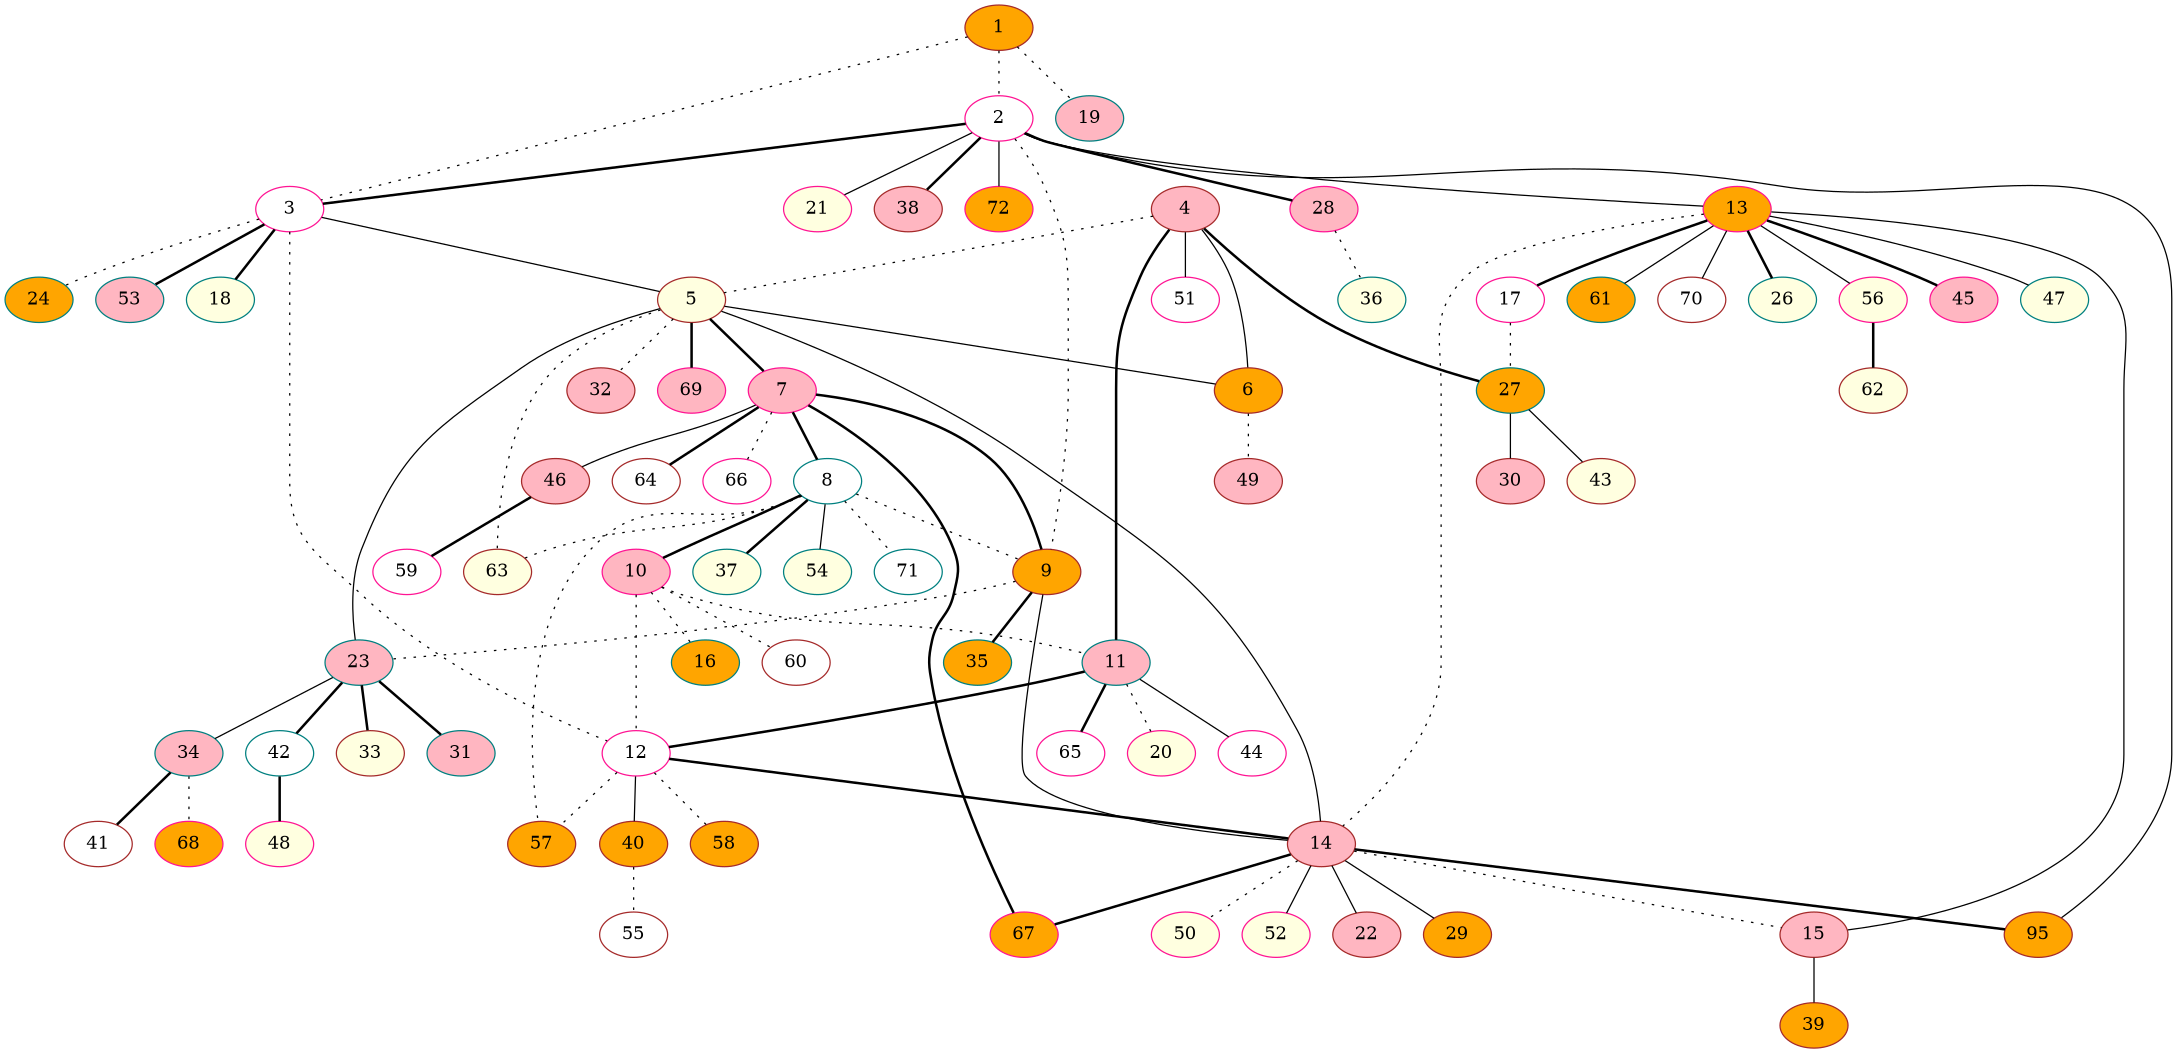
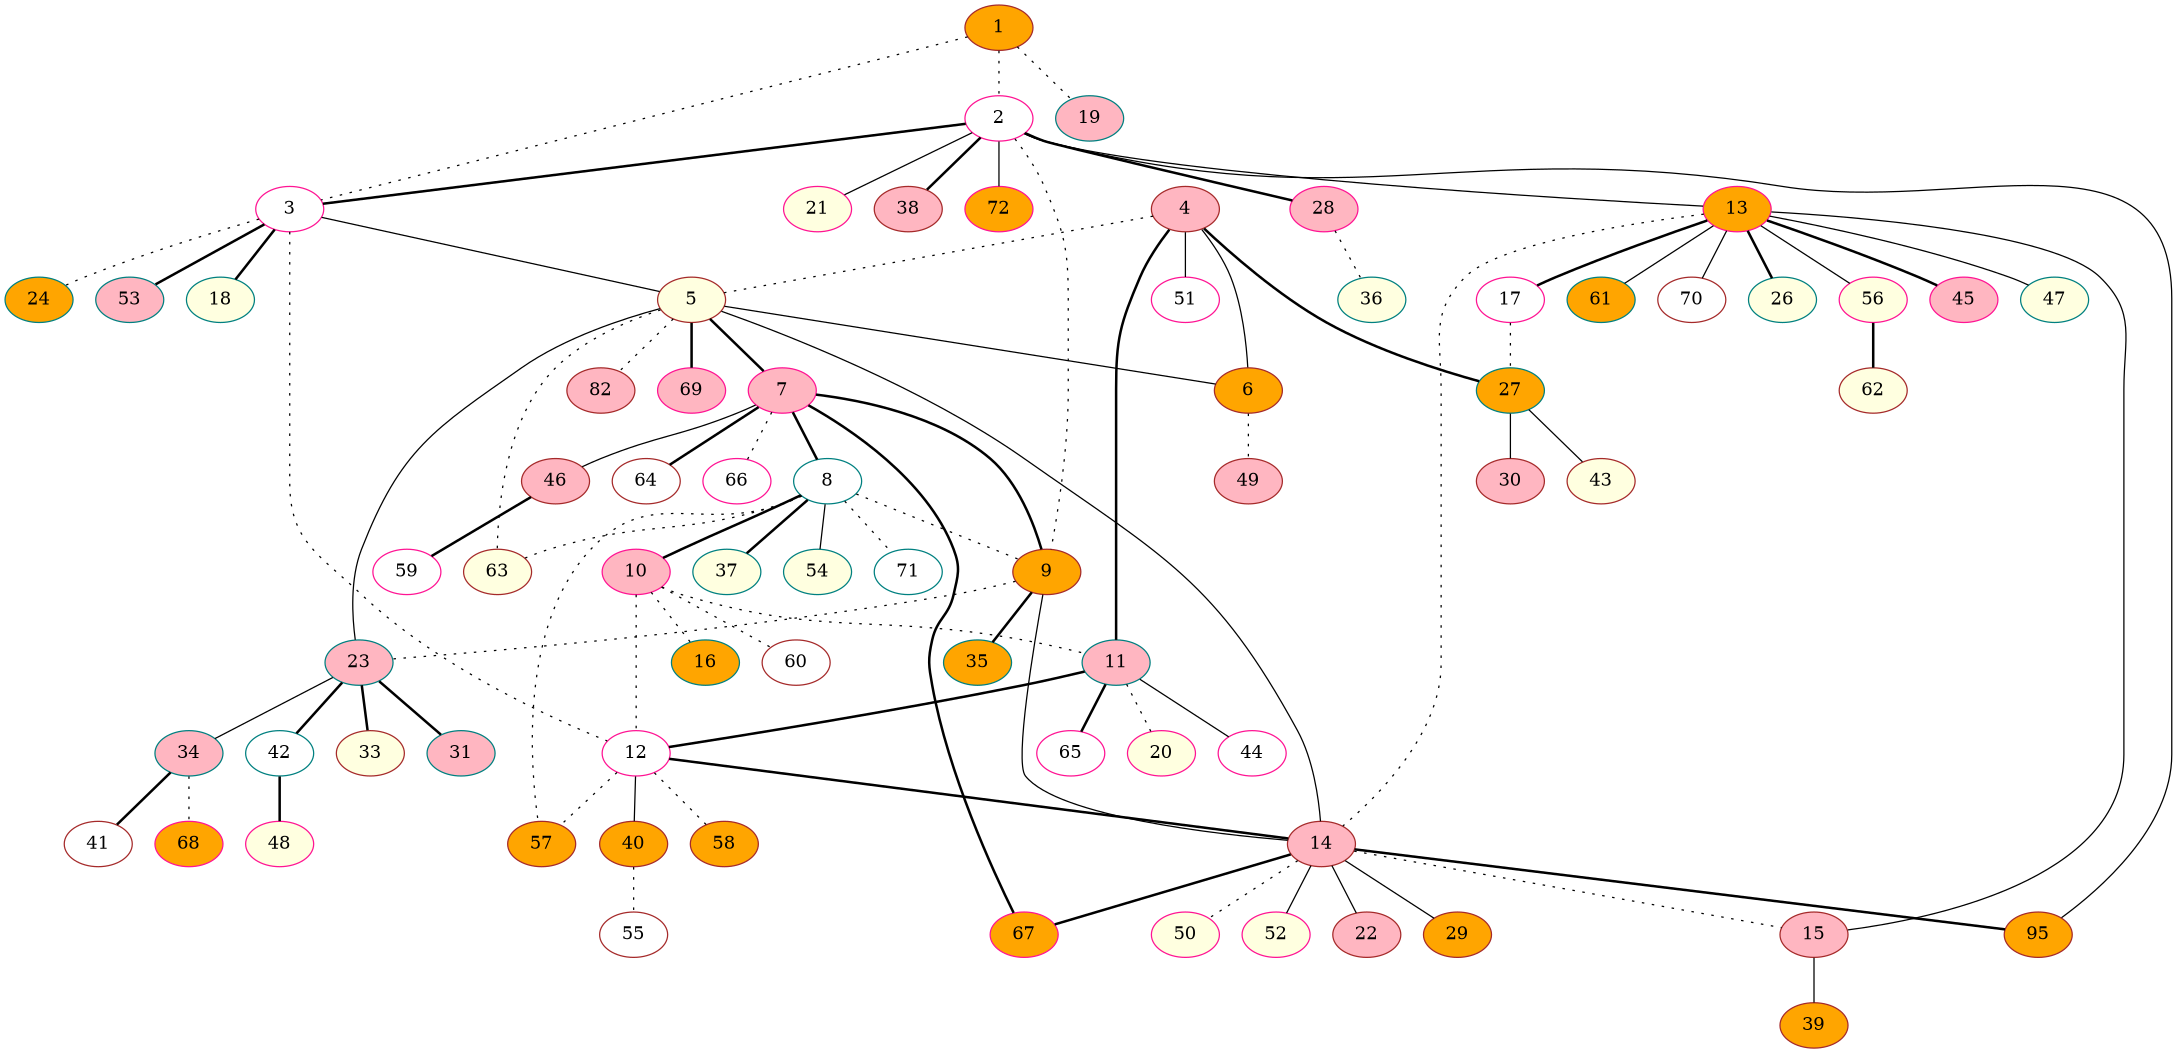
(601, 391) -> (601, 391)
